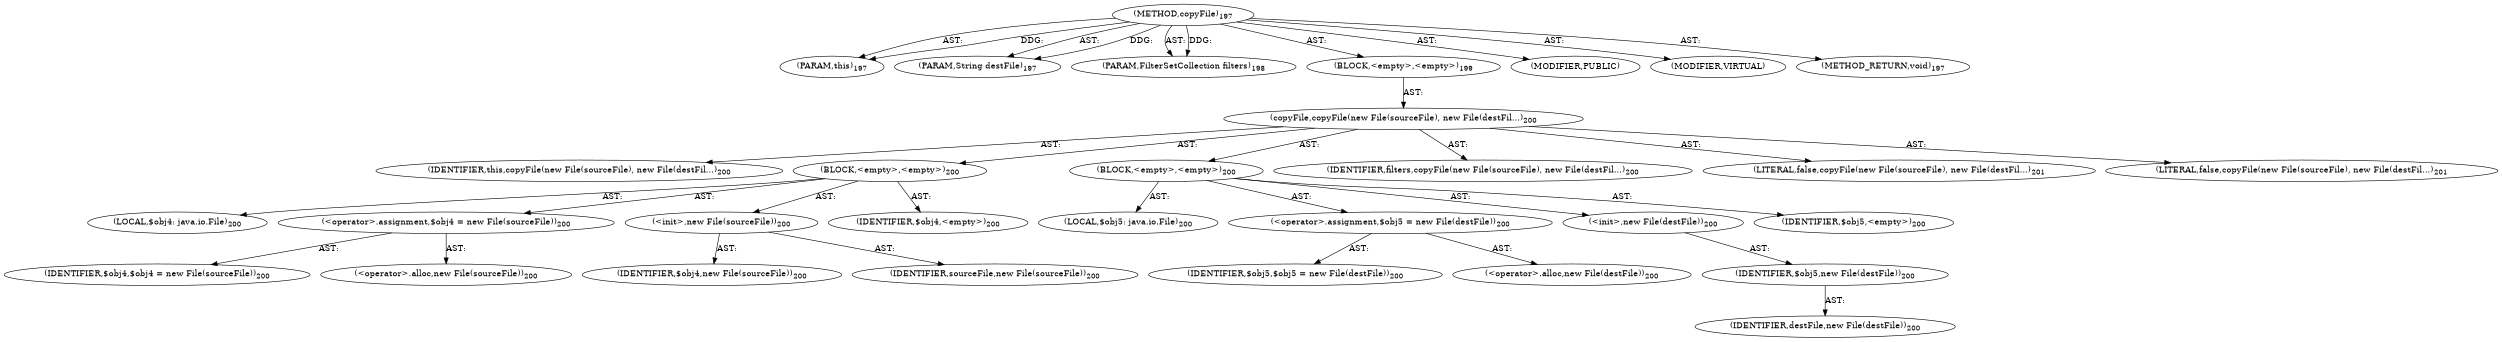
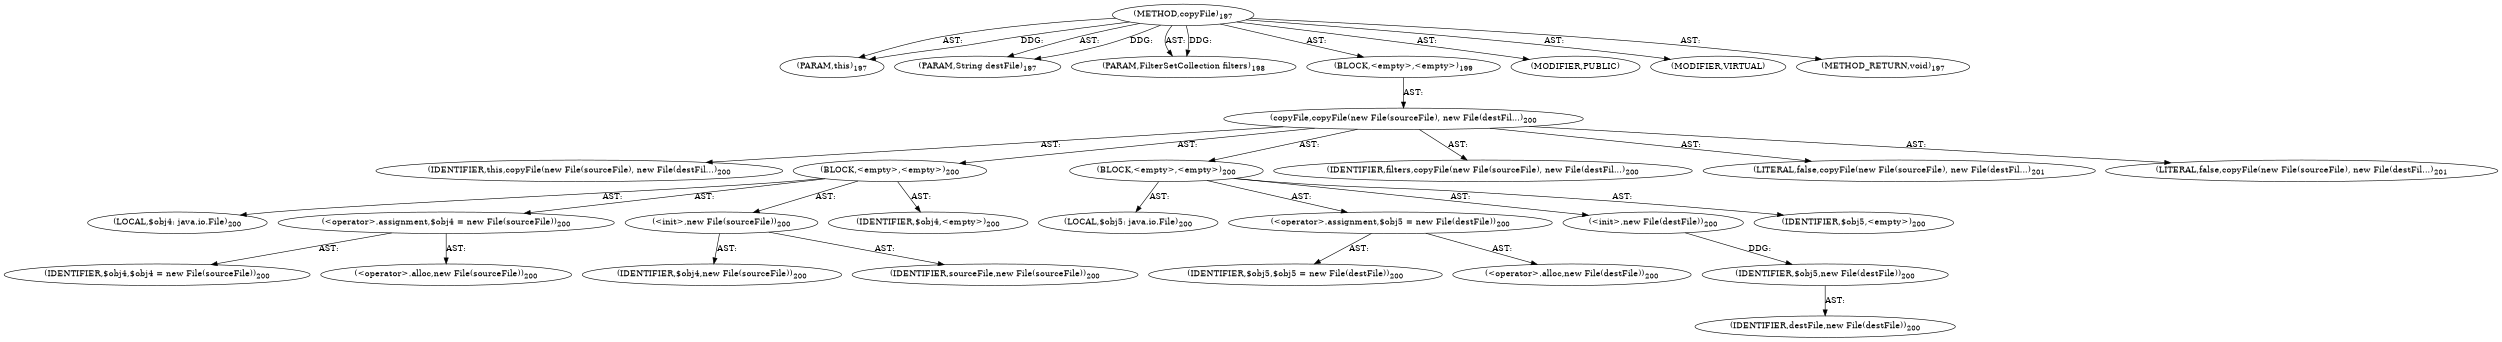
(1761, 249) -> (1761, 249)
